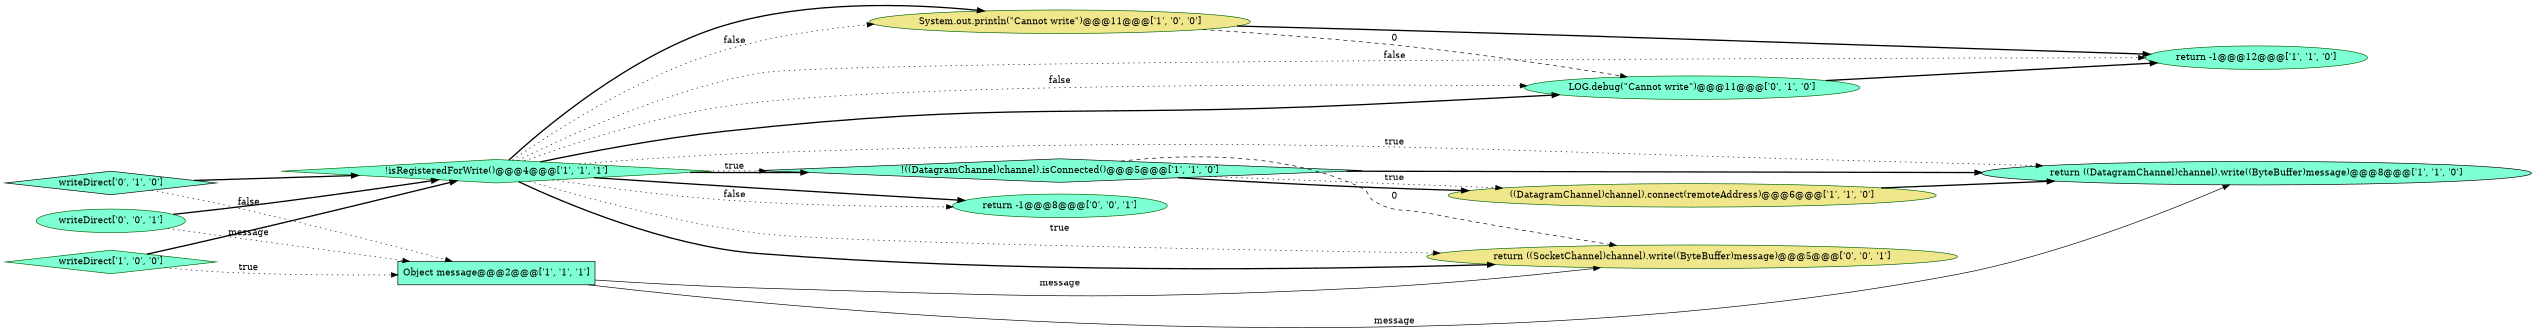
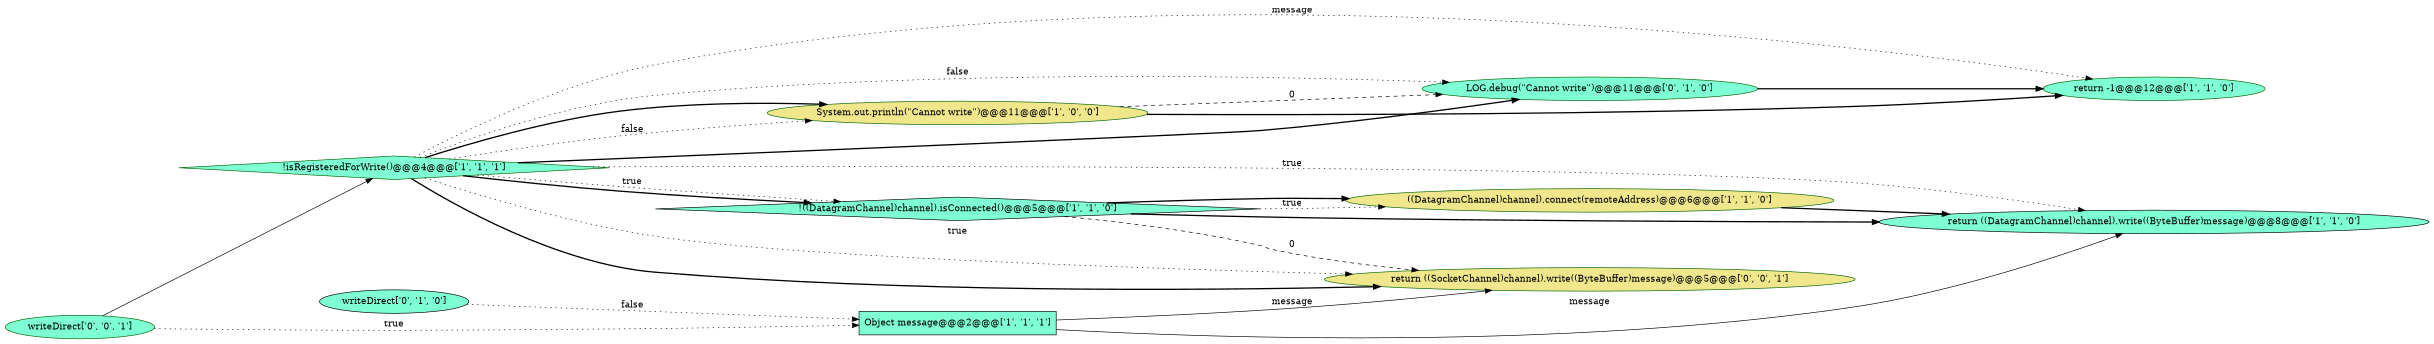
(1395, 56) -> (1292, 10)
(273, 178) -> none
(111, 183) -> (394, 302)
(303, 199) -> (235, 249)
(1060, 206) -> none
(249, 233) -> (394, 324)
(111, 262) -> none
